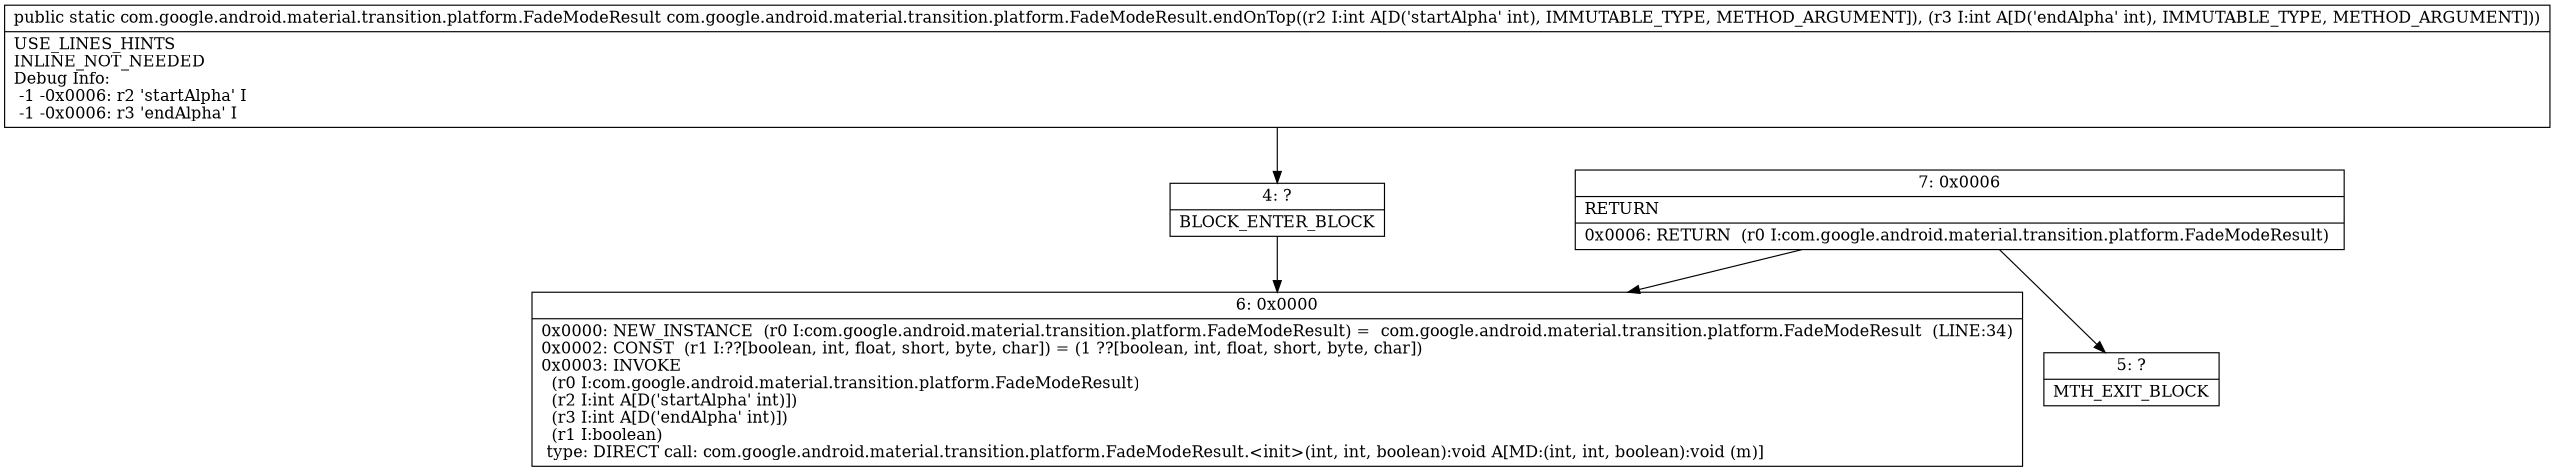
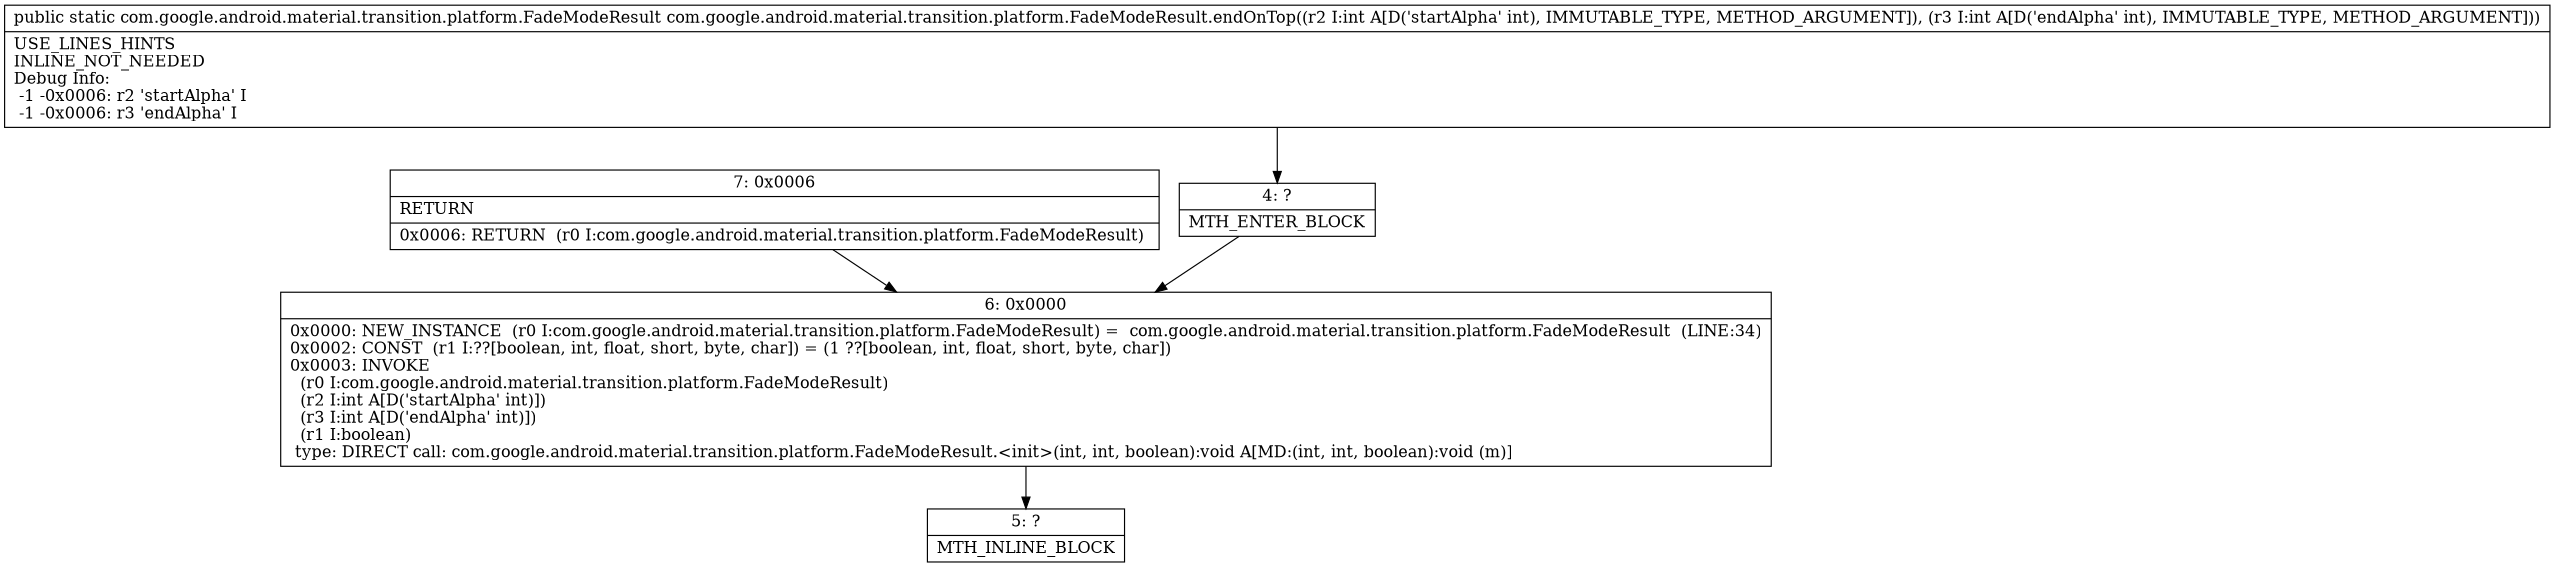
(1277, 222) -> (1277, 222)
(2048, 297) -> (1026, 482)
(2131, 392) -> (1026, 548)
